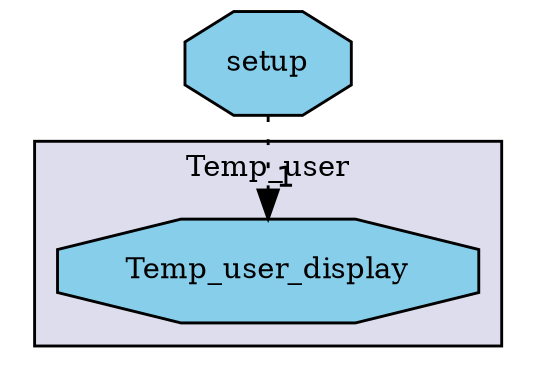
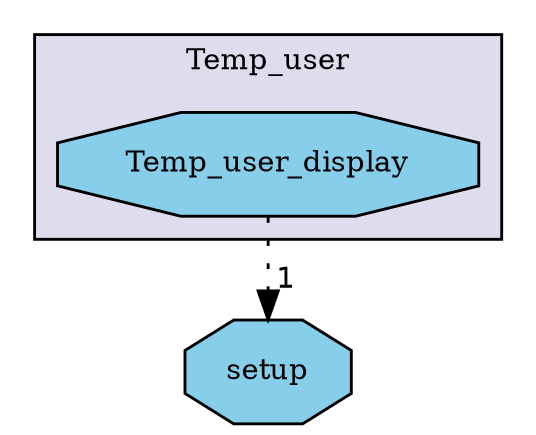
(268, 159) -> (268, 258)
